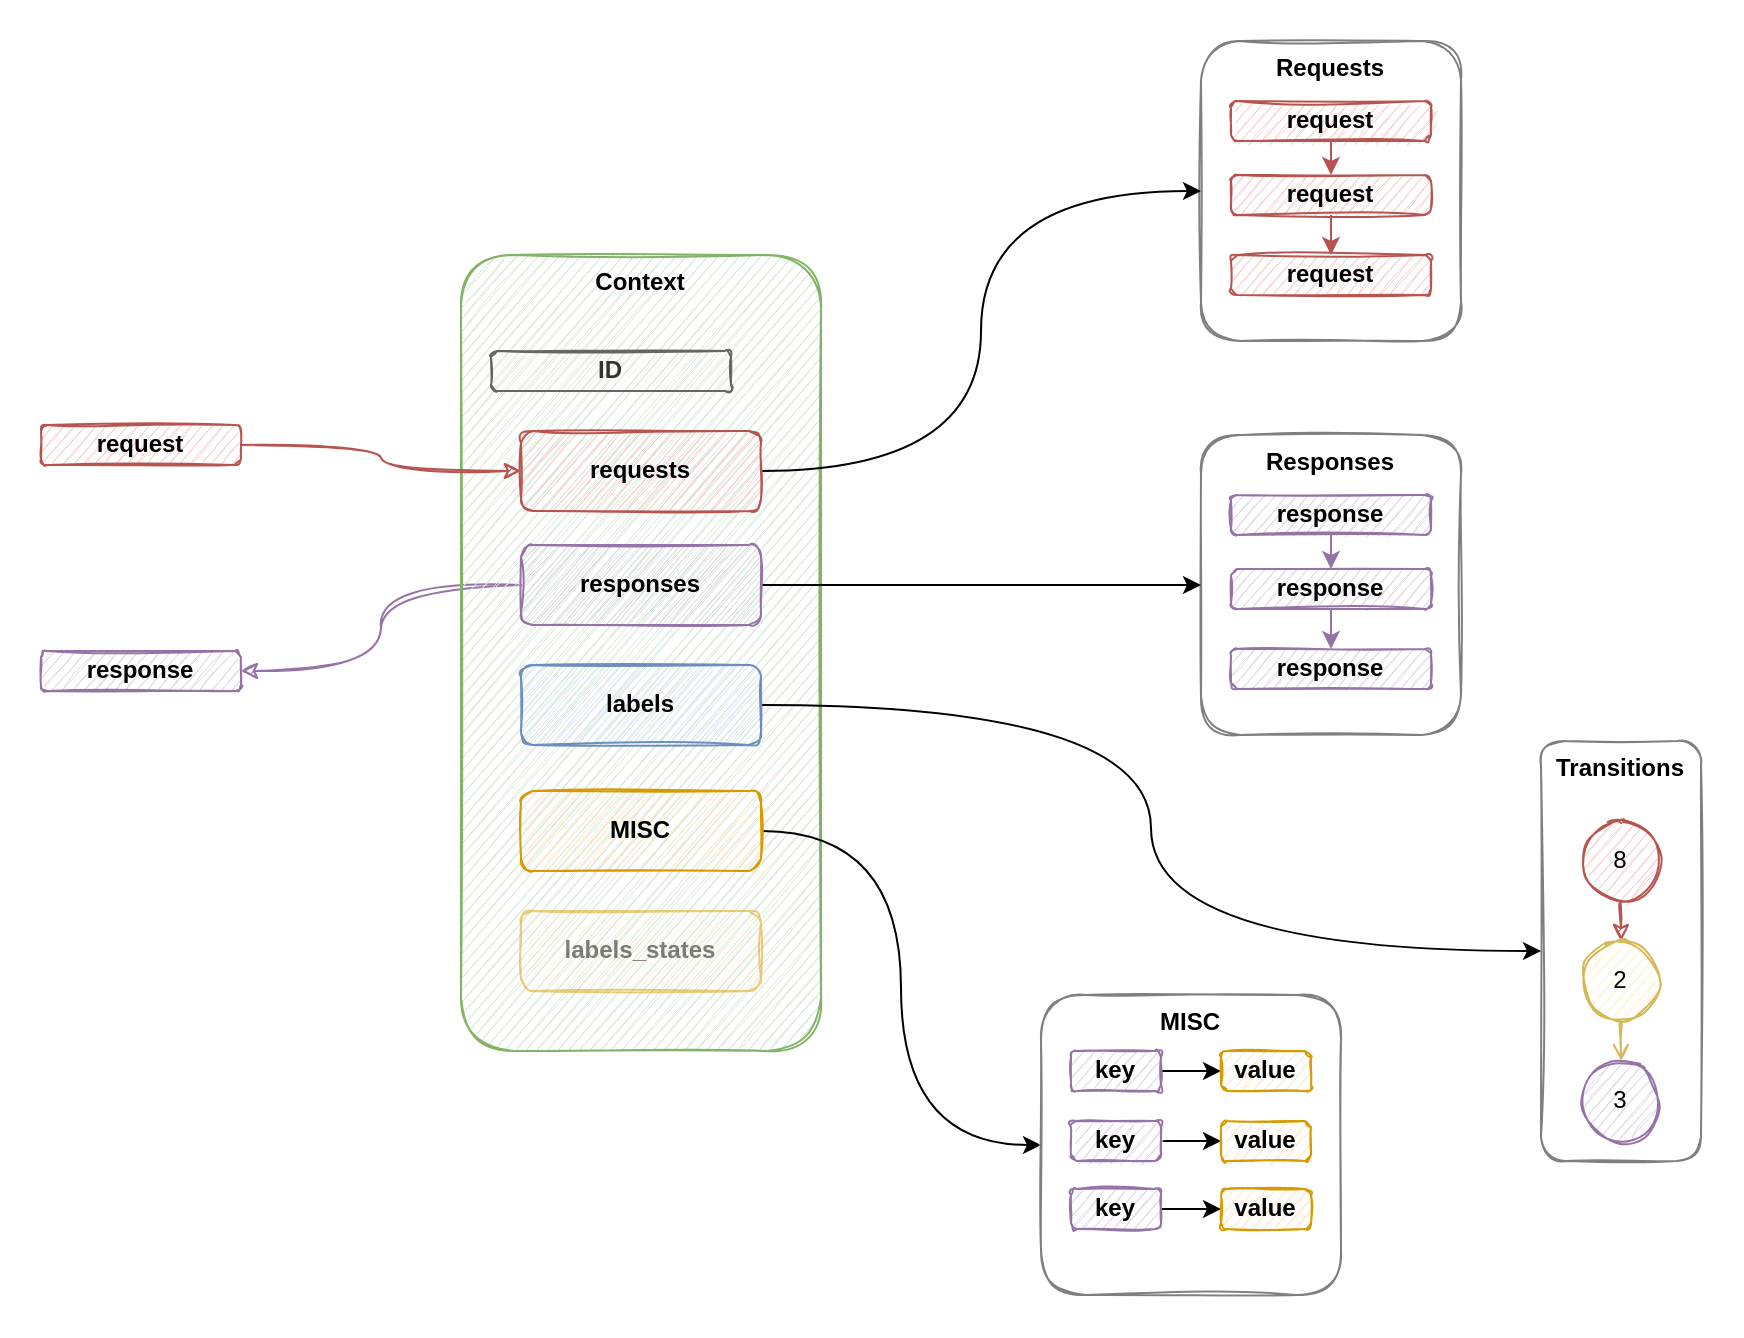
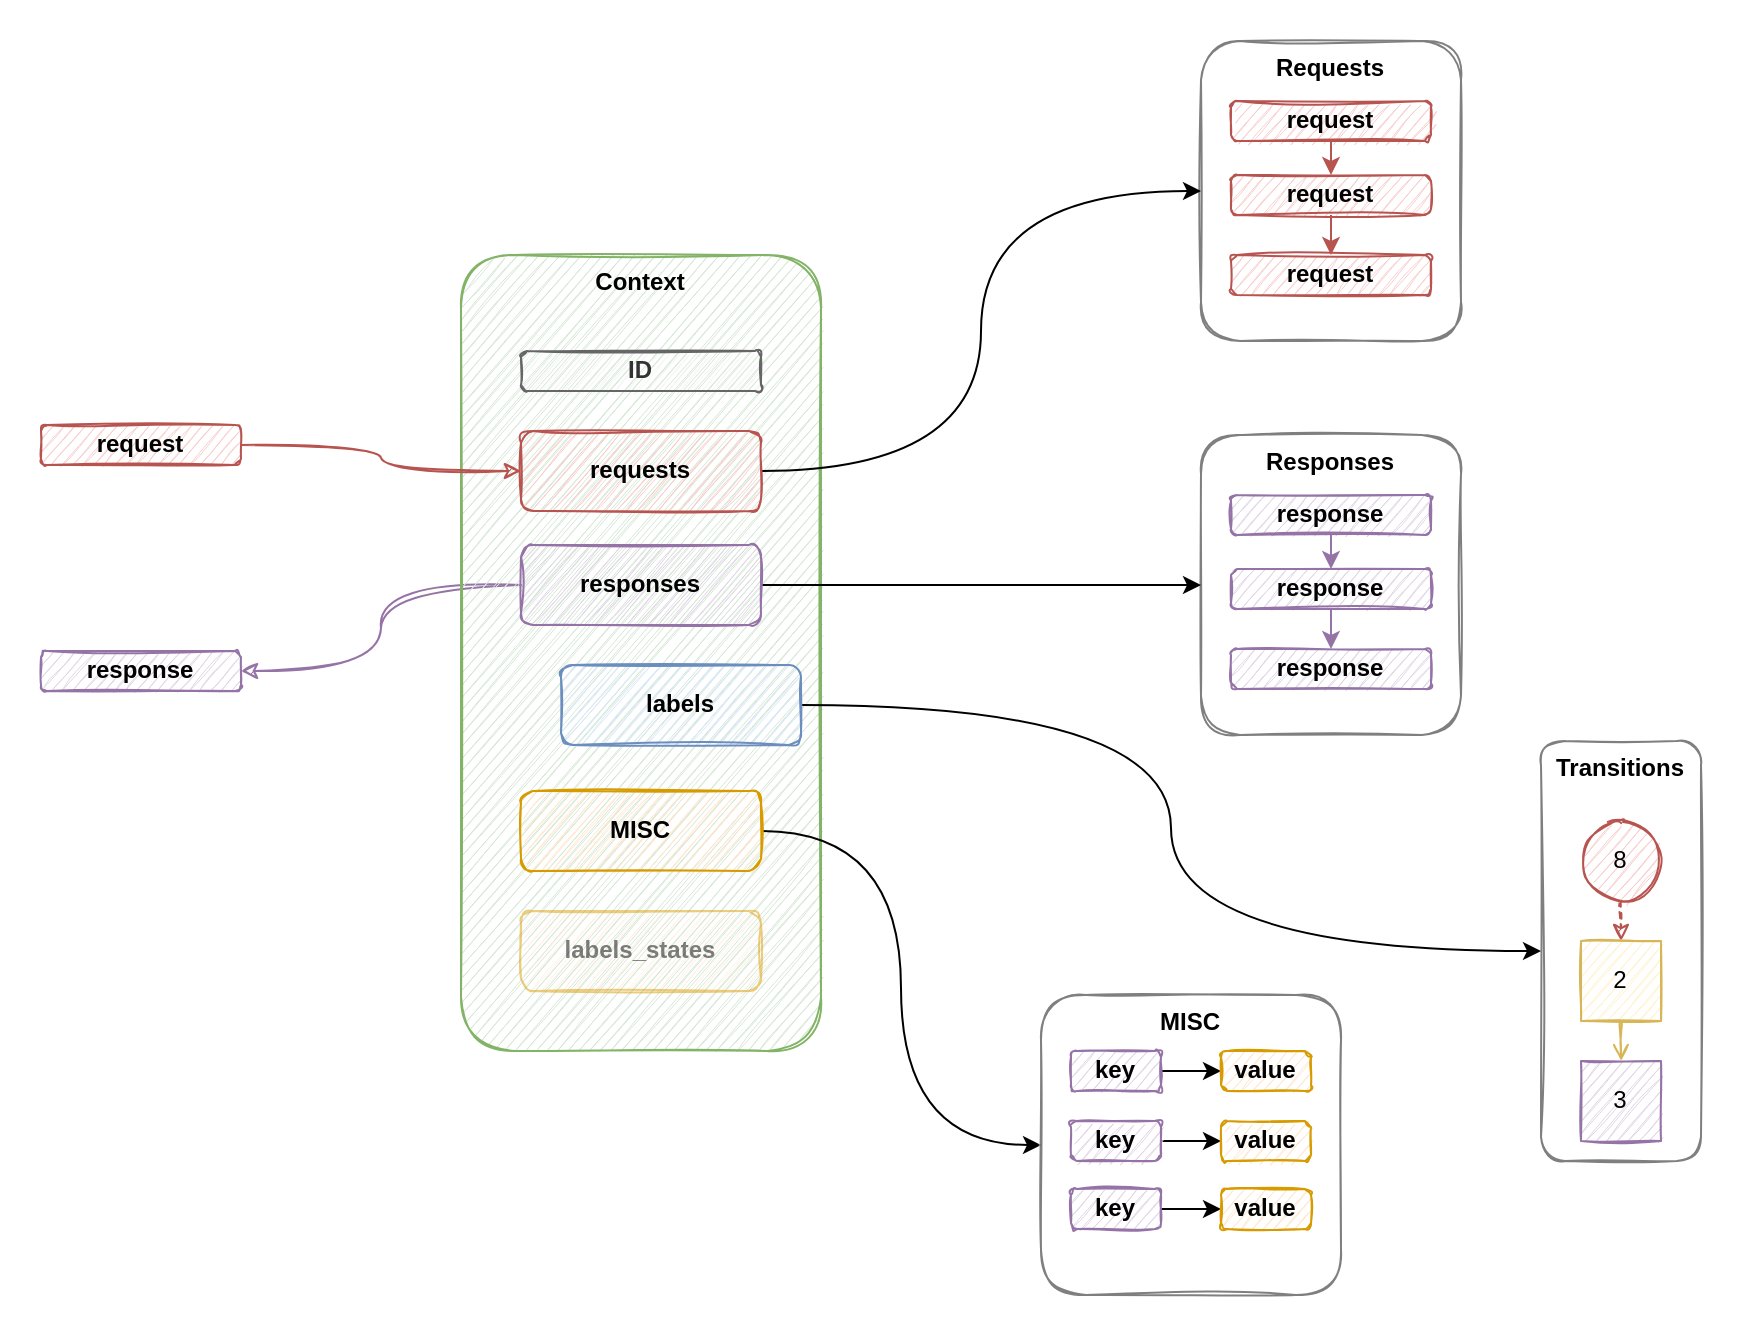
(611, 371) -> (641, 371)
(641, 705) -> (681, 705)
(1621, 913) -> (1621, 913)
(1621, 981) -> (1621, 981)
(1621, 1101) -> (1621, 1101)
